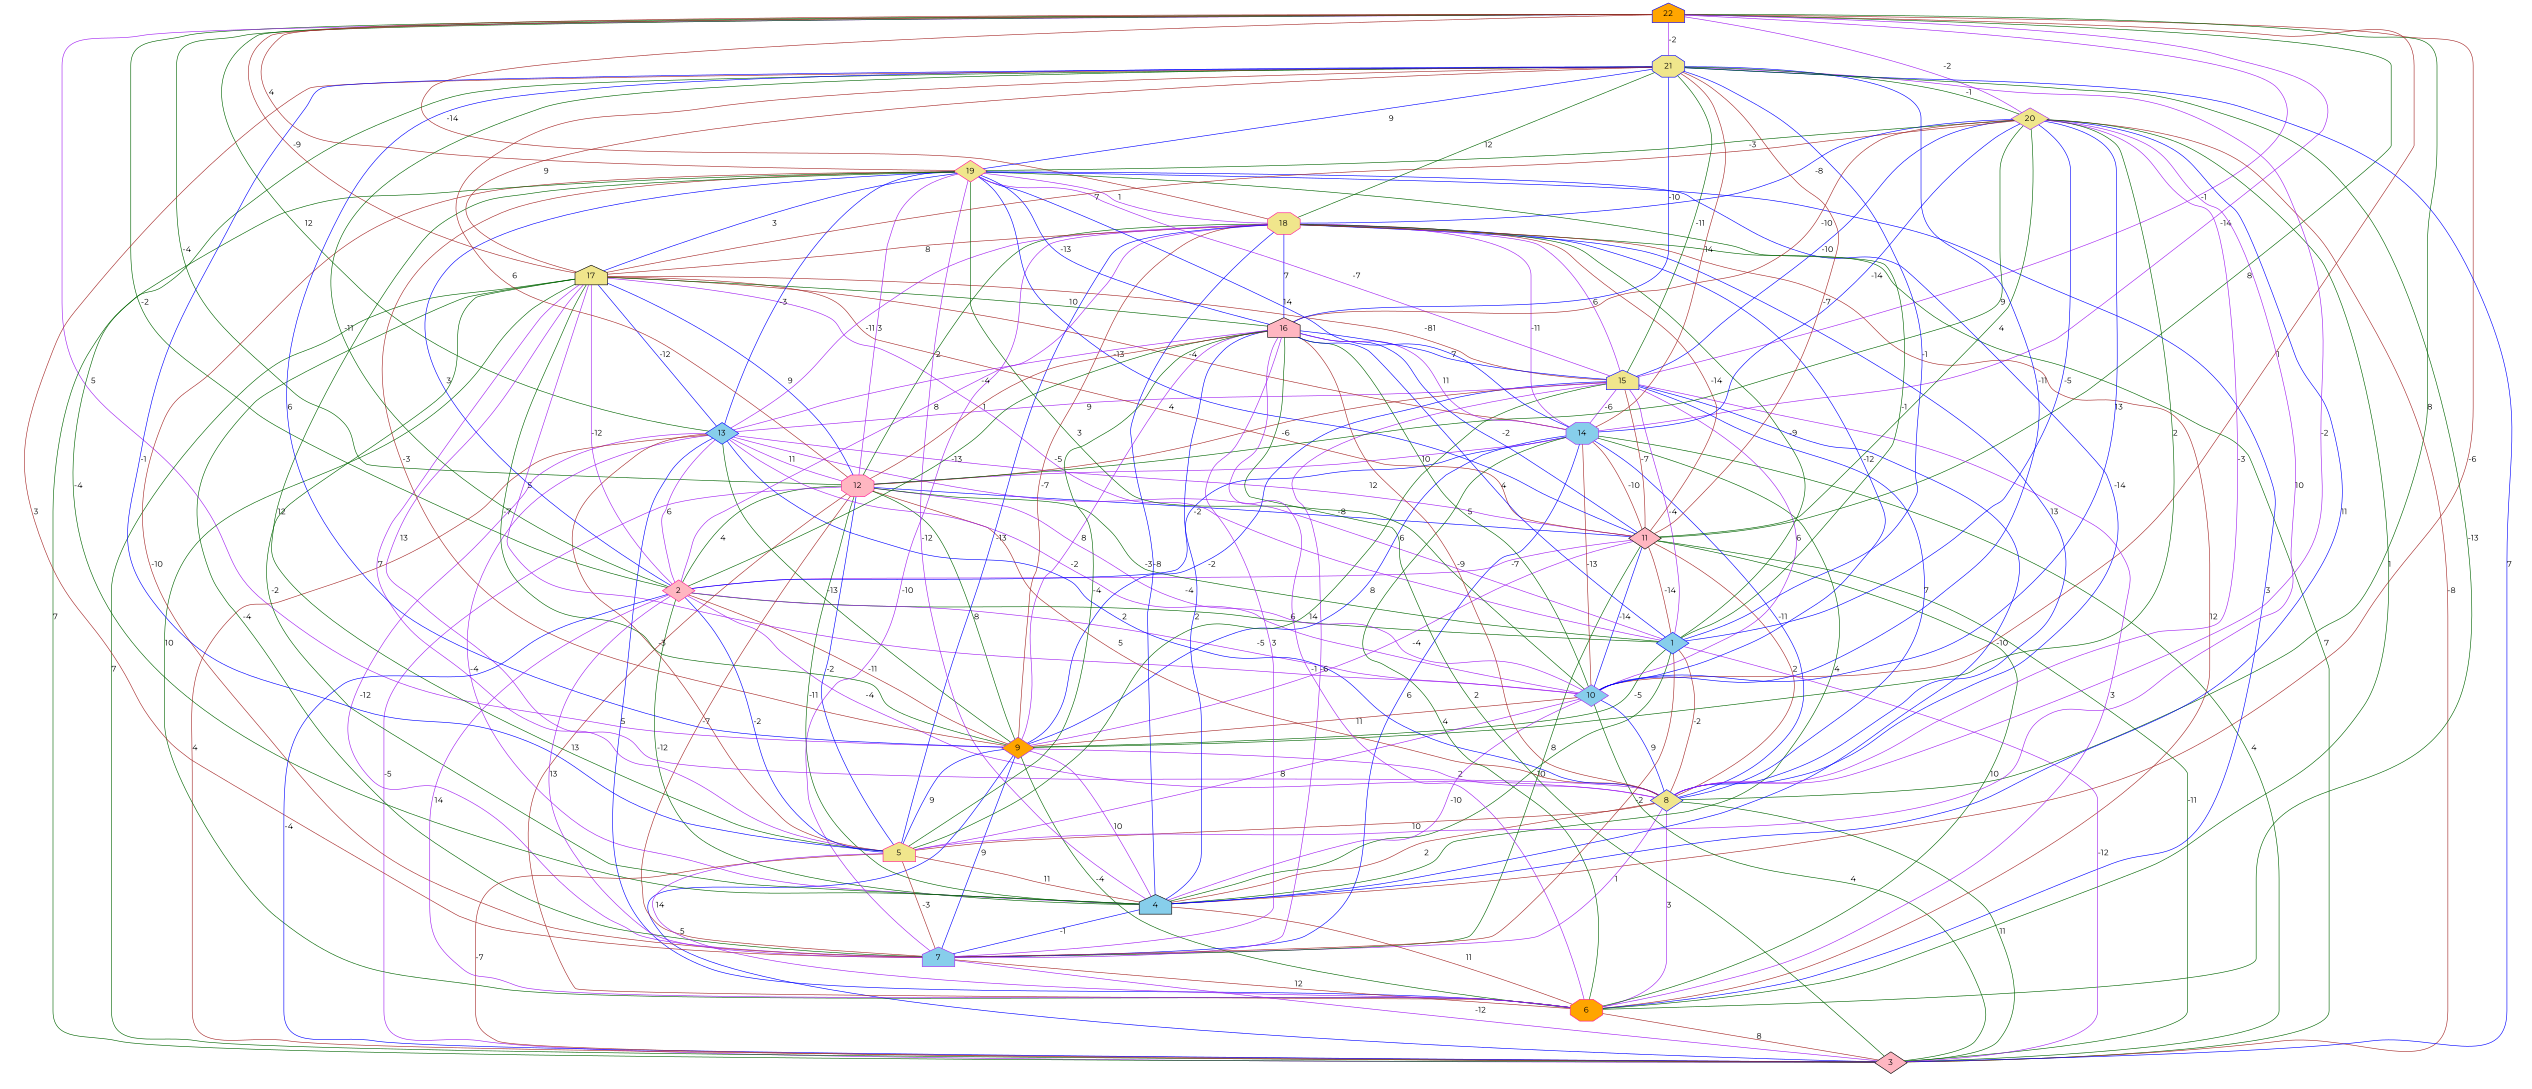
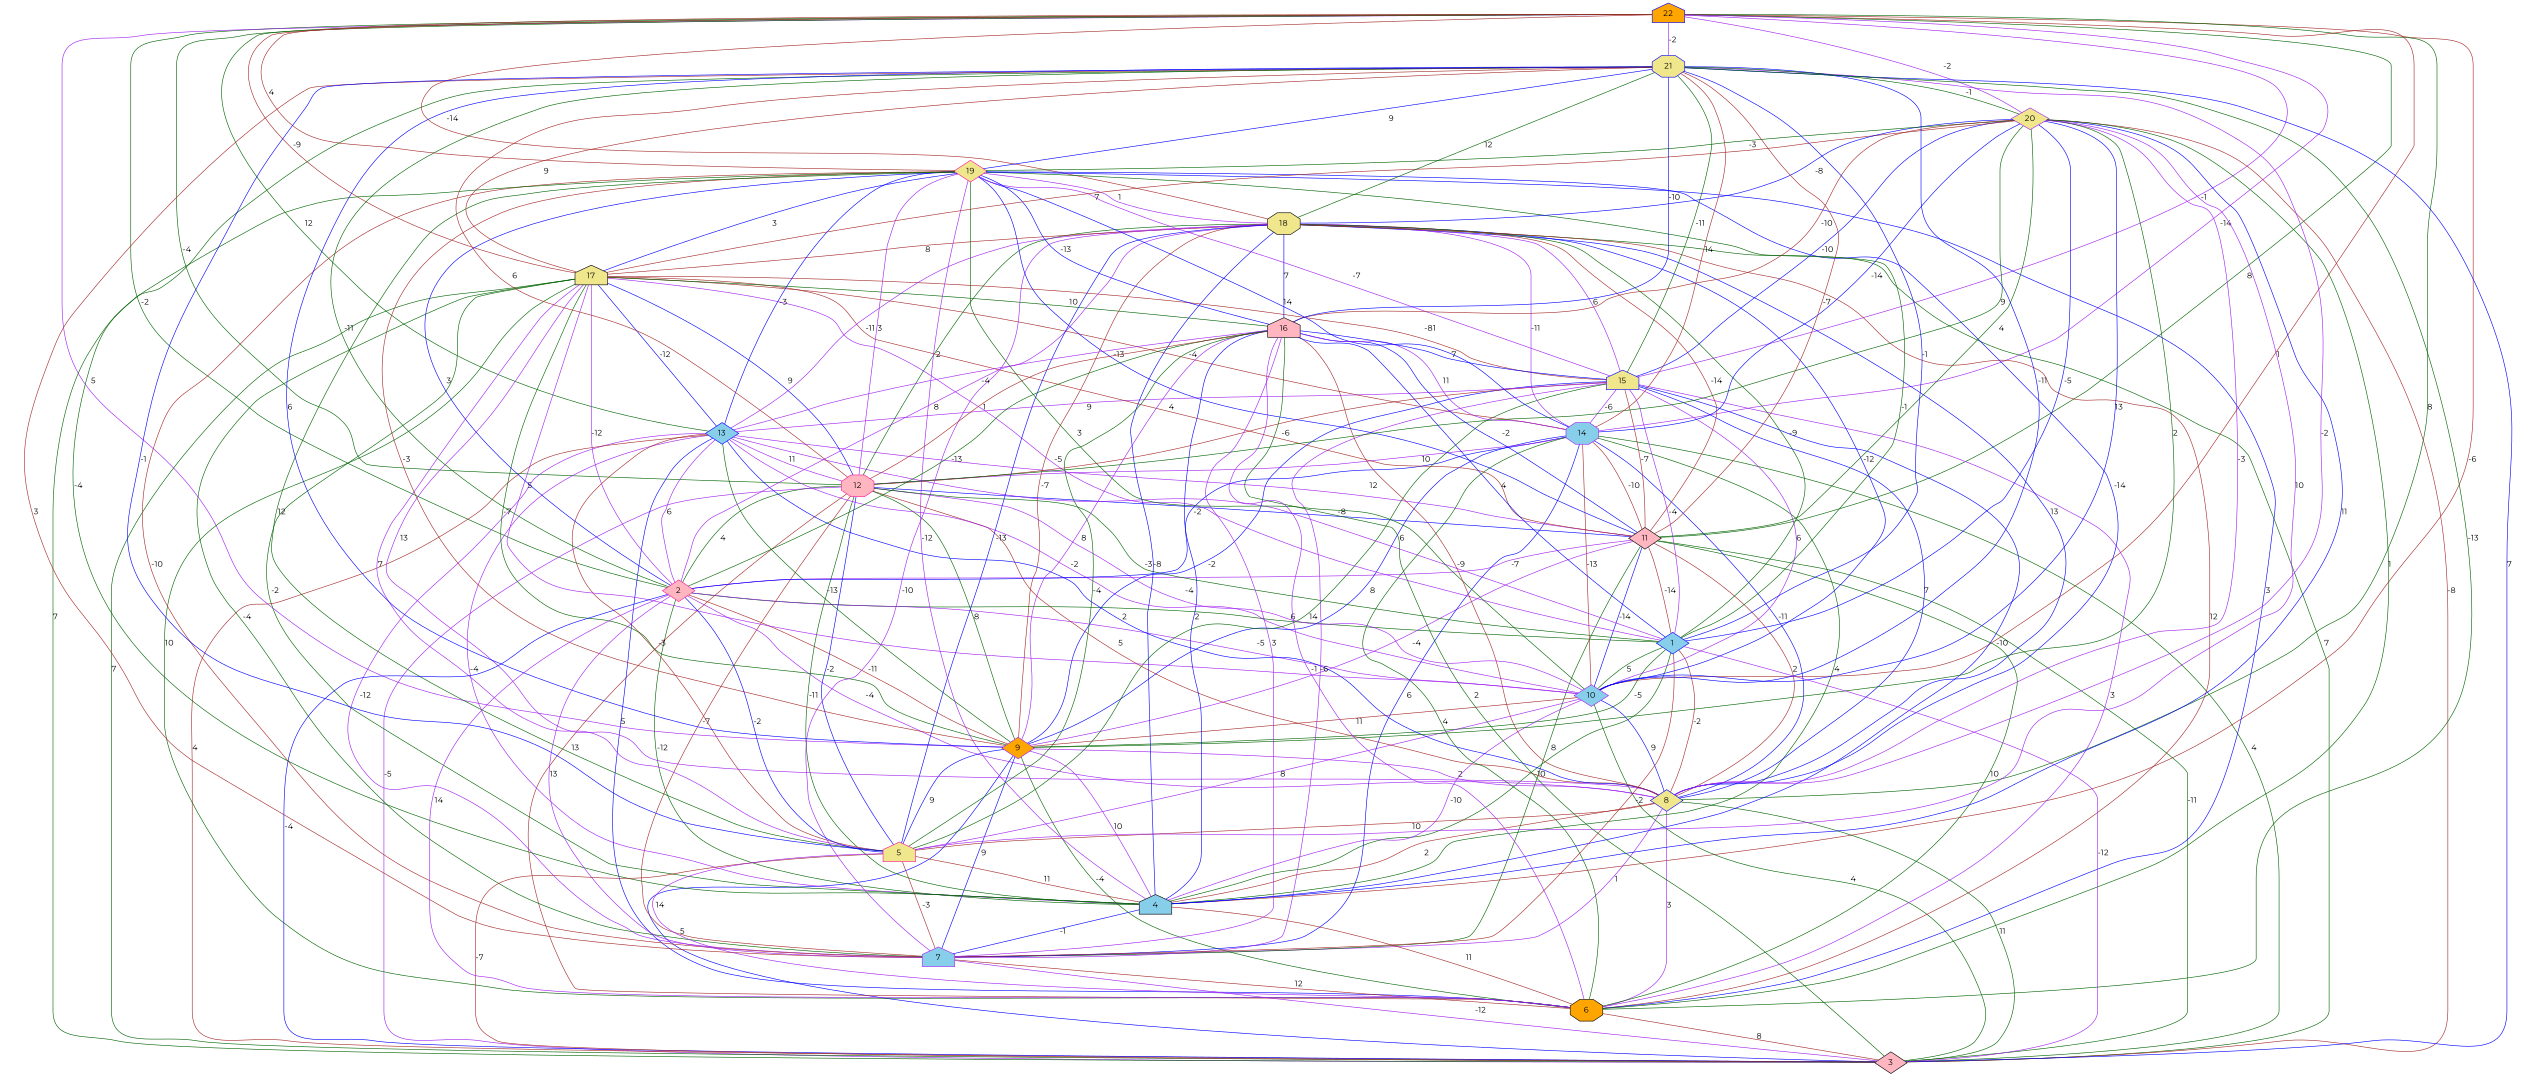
(1284, 224) -> (1284, 224)
(1452, 502) -> (1628, 664)
(1587, 1010) -> (1587, 1010)
